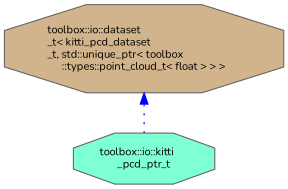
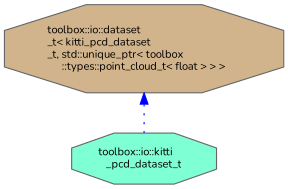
(144, 159) -> (144, 159)
